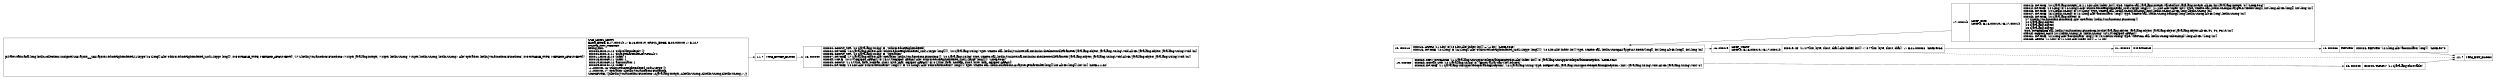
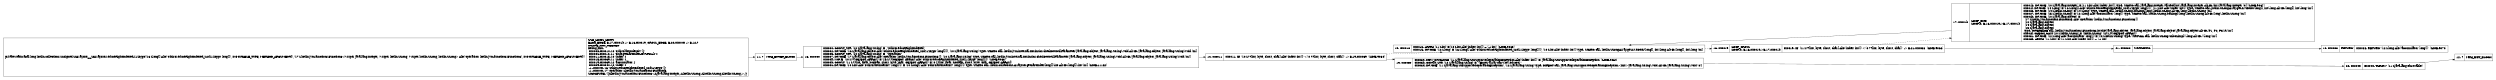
(1740, 47) -> (1741, 47)
(2142, 49) -> (2142, 49)
(2436, 54) -> none
none -> (1296, 57)
(2178, 57) -> (1910, 42)
